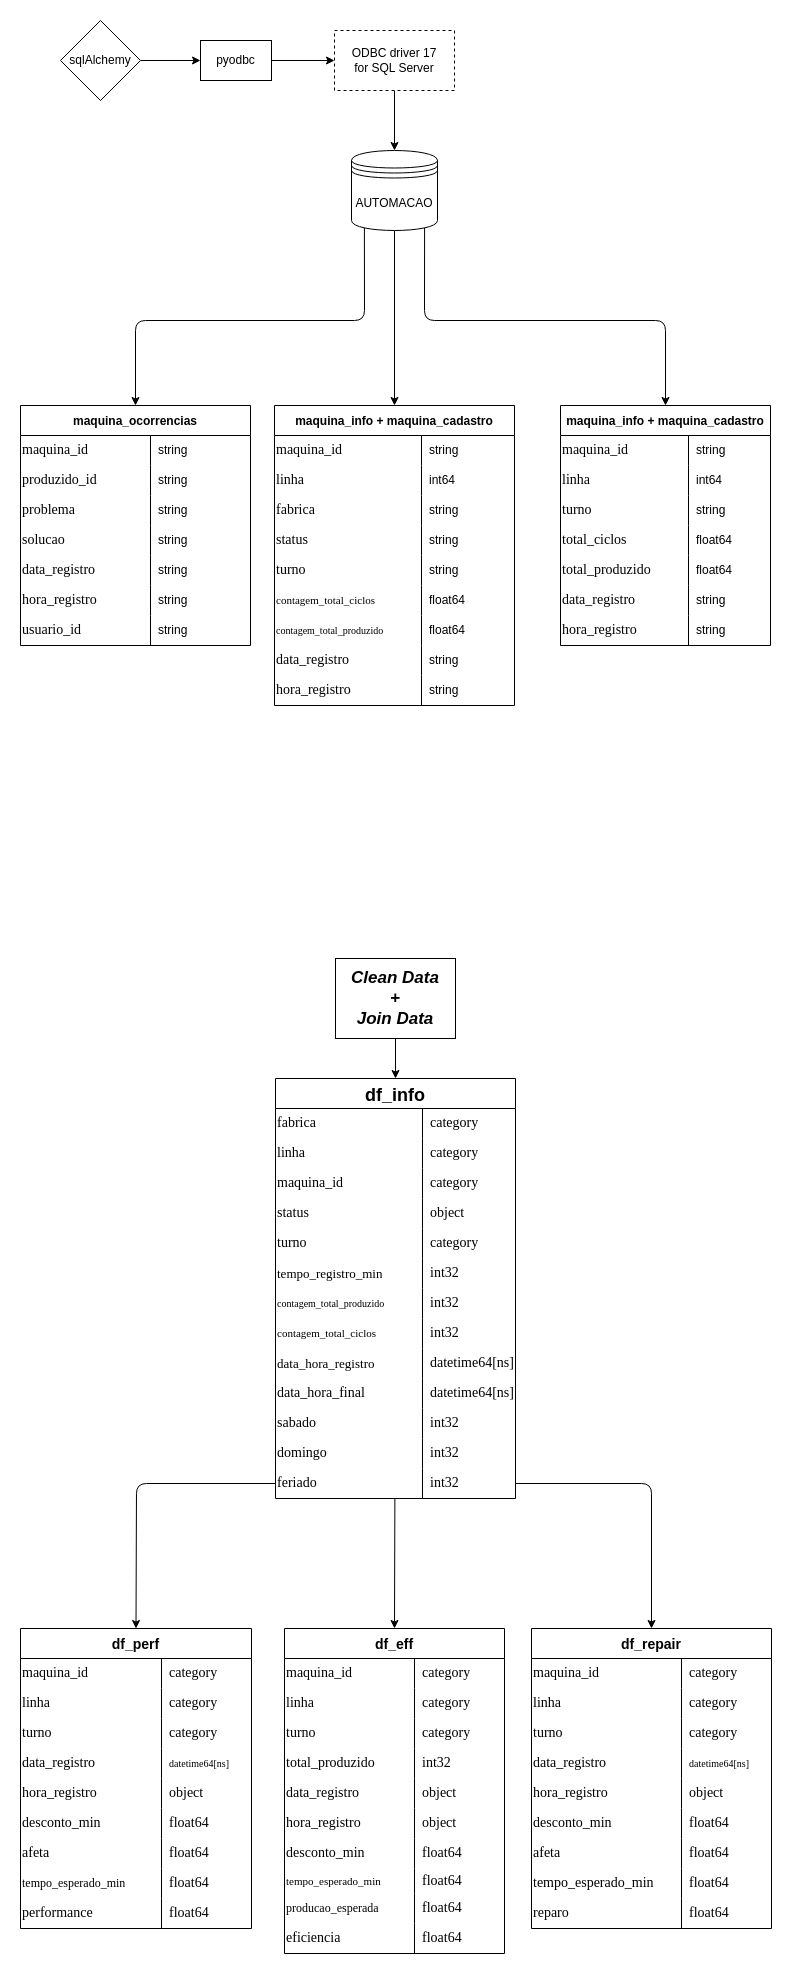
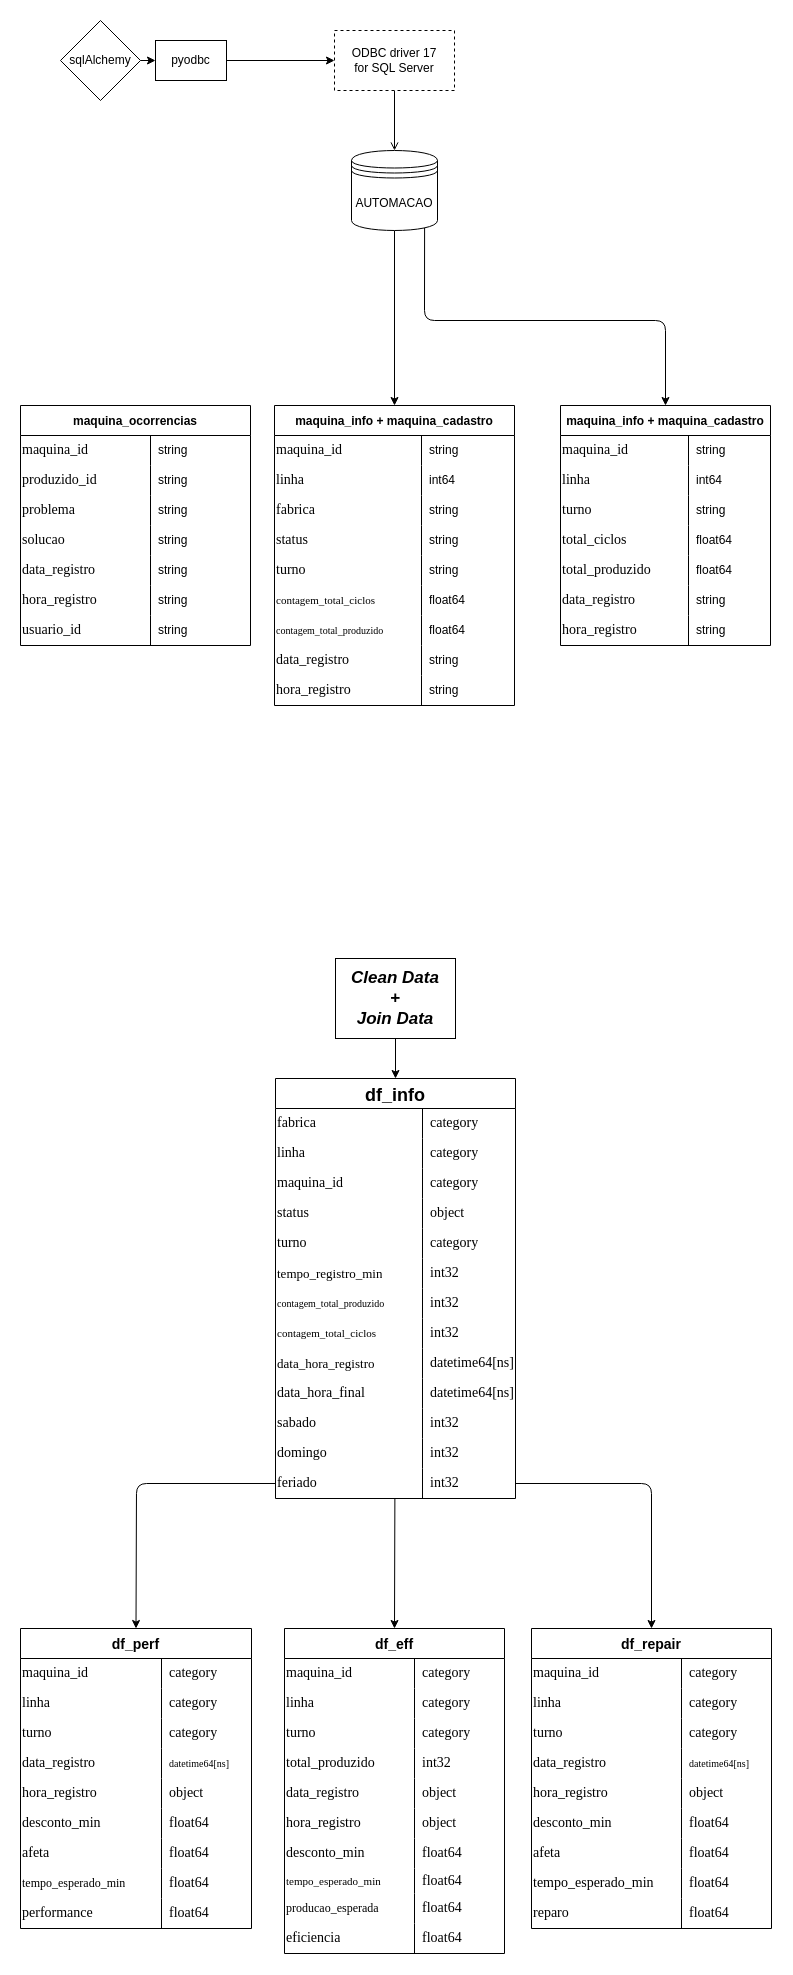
(236, 61) -> (191, 61)
(395, 142) -> (395, 144)
(259, 321) -> none
